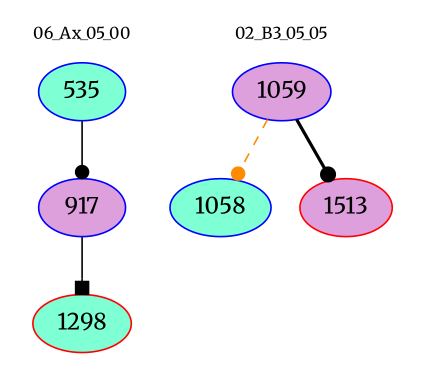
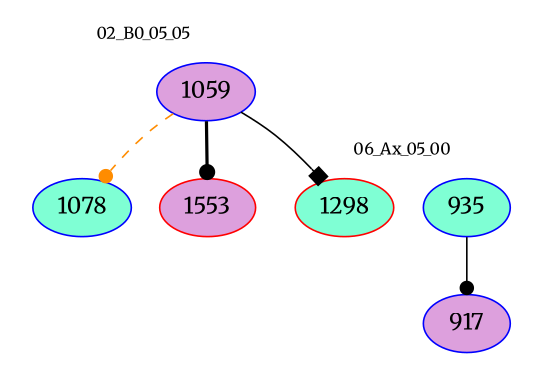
(282, 35) -> (144, 35)
(82, 92) -> (467, 208)
(221, 208) -> (82, 208)
(346, 208) -> (208, 208)
(82, 258) -> (292, 150)
